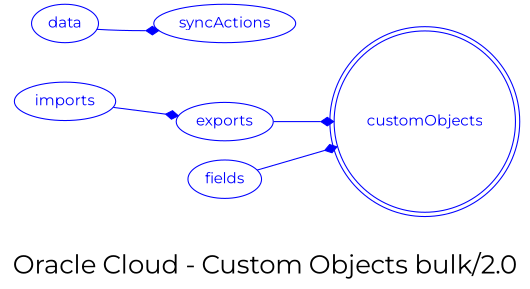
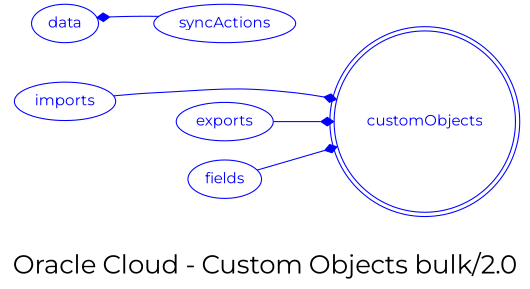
(121, 30) -> (134, 16)
(139, 111) -> (219, 89)
